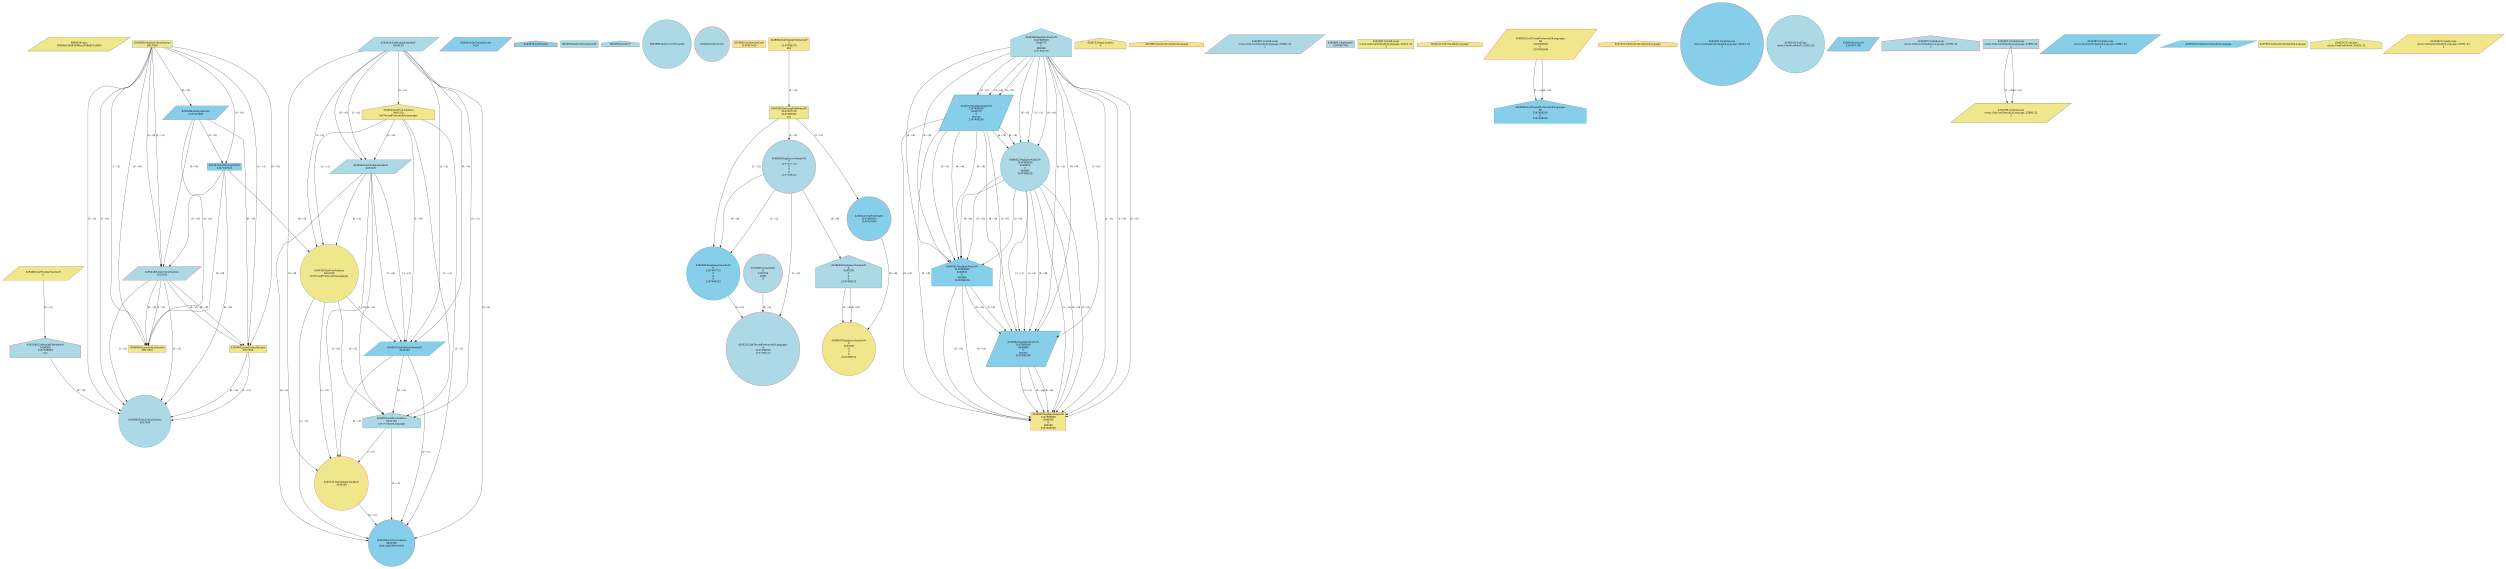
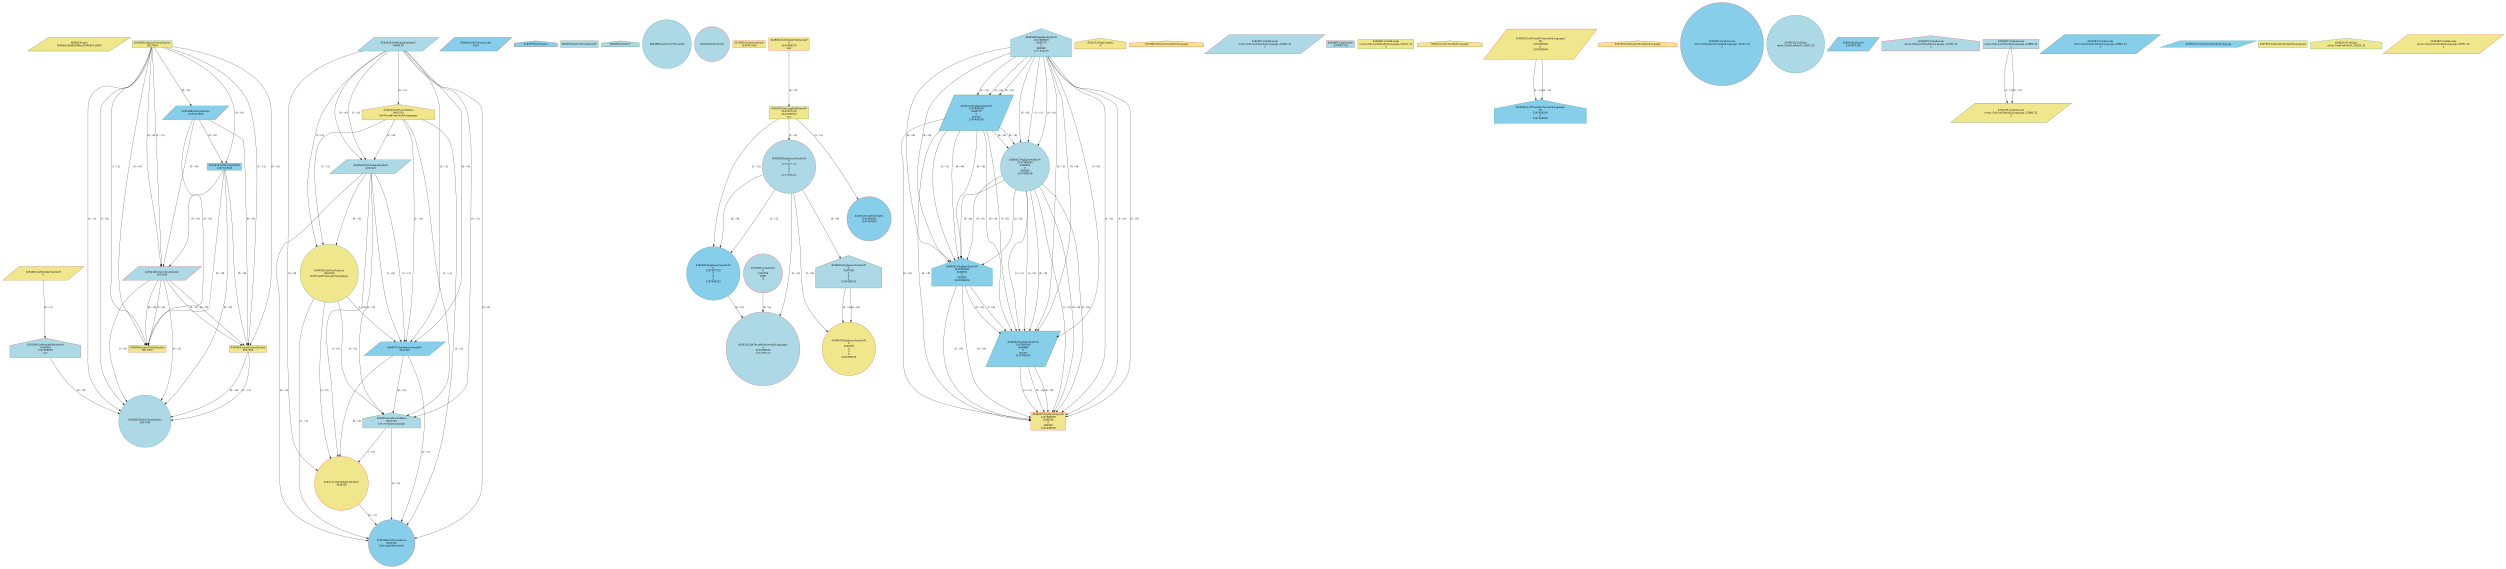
(269, 210) -> (234, 257)
(888, 285) -> (801, 265)
